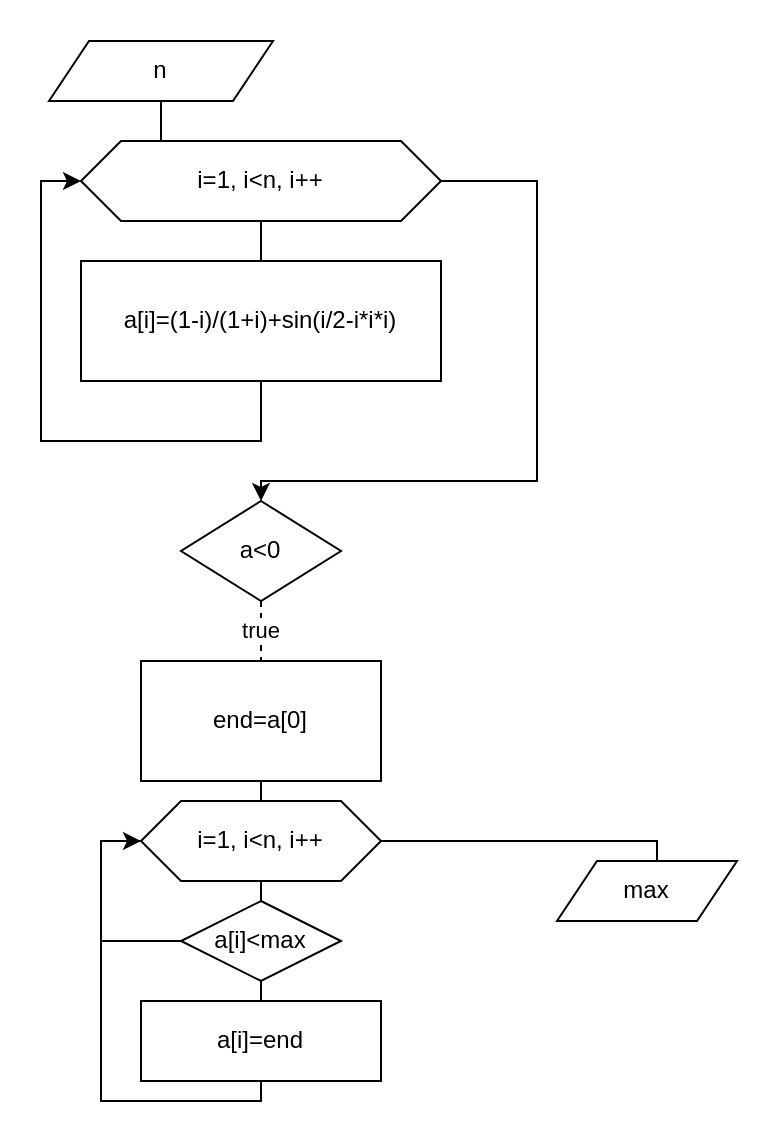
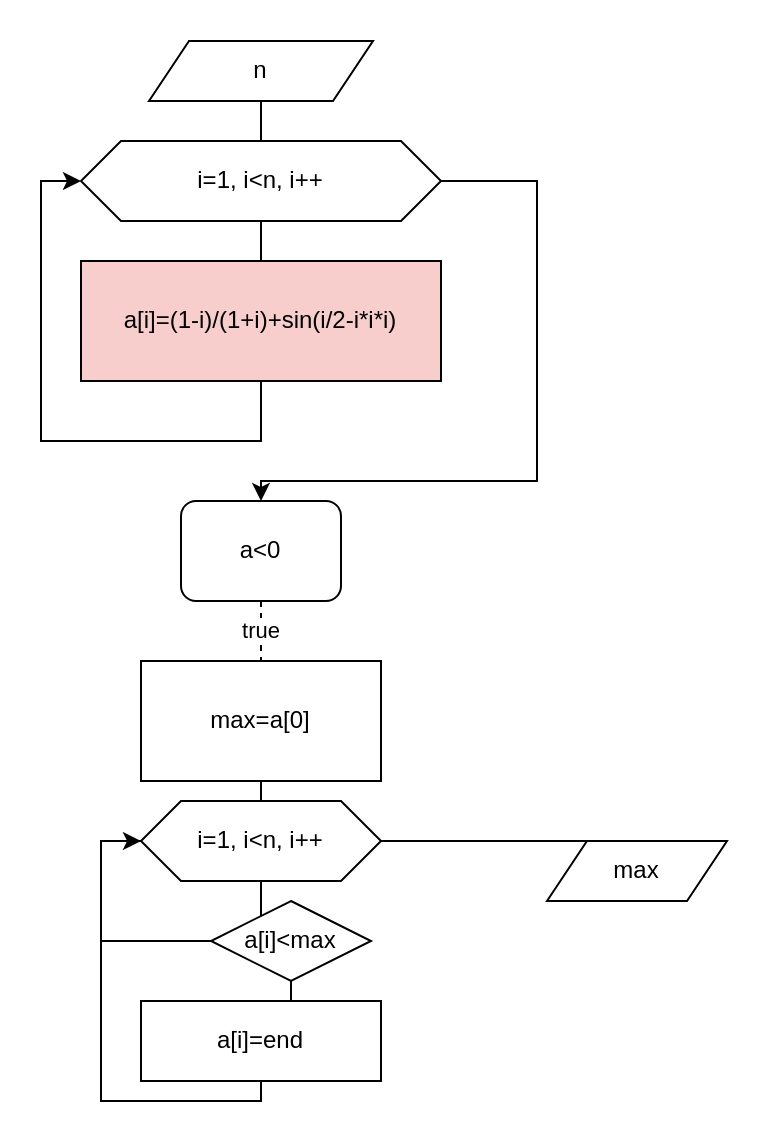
(161, 71) -> (261, 71)
(261, 321) -> (261, 321)
(261, 551) -> (261, 551)
(261, 721) -> (261, 721)
(647, 891) -> (637, 871)
(261, 941) -> (291, 941)
